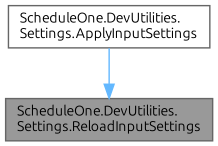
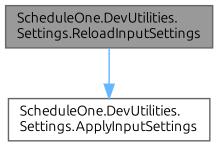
(109, 66) -> (109, 66)
